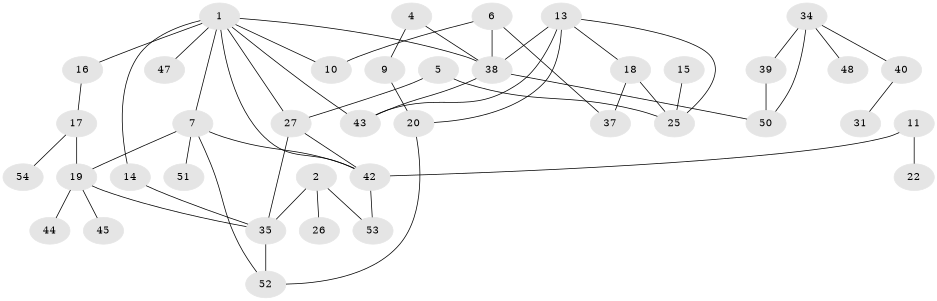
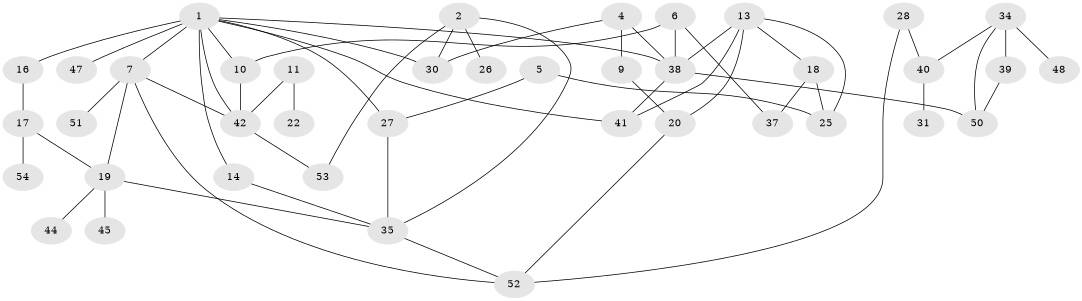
none -> (904, 16)
none -> (433, 70)
(684, 70) -> none
(360, 124) -> (622, 124)
(330, 150) -> (240, 97)
